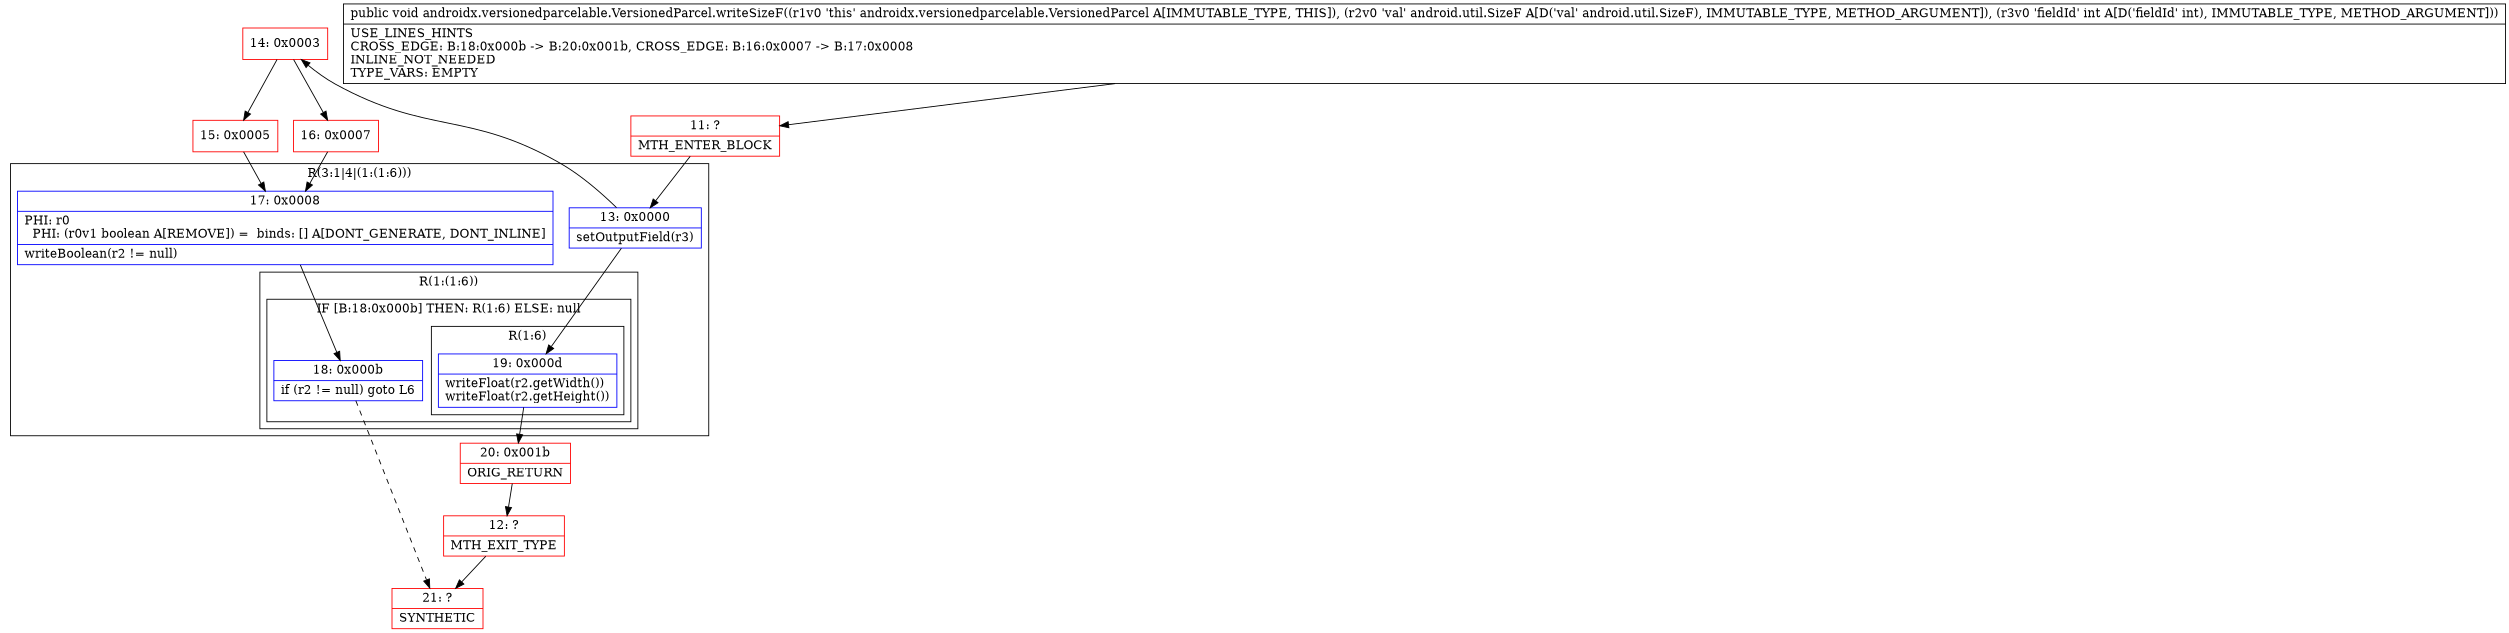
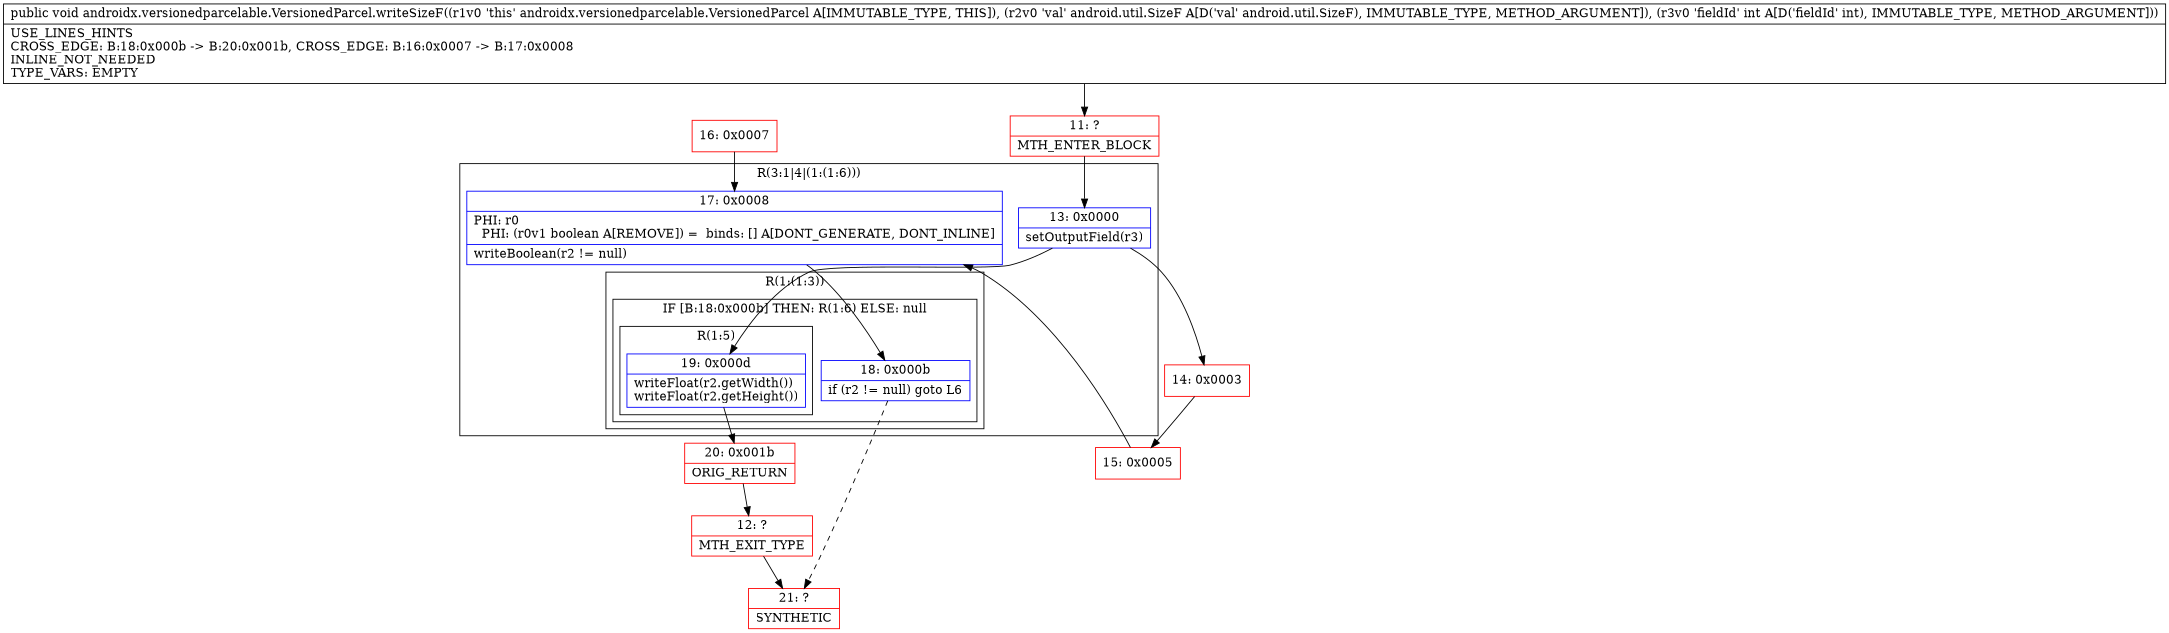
(308, 86) -> none
(449, 282) -> (795, 282)
(528, 336) -> (716, 336)
